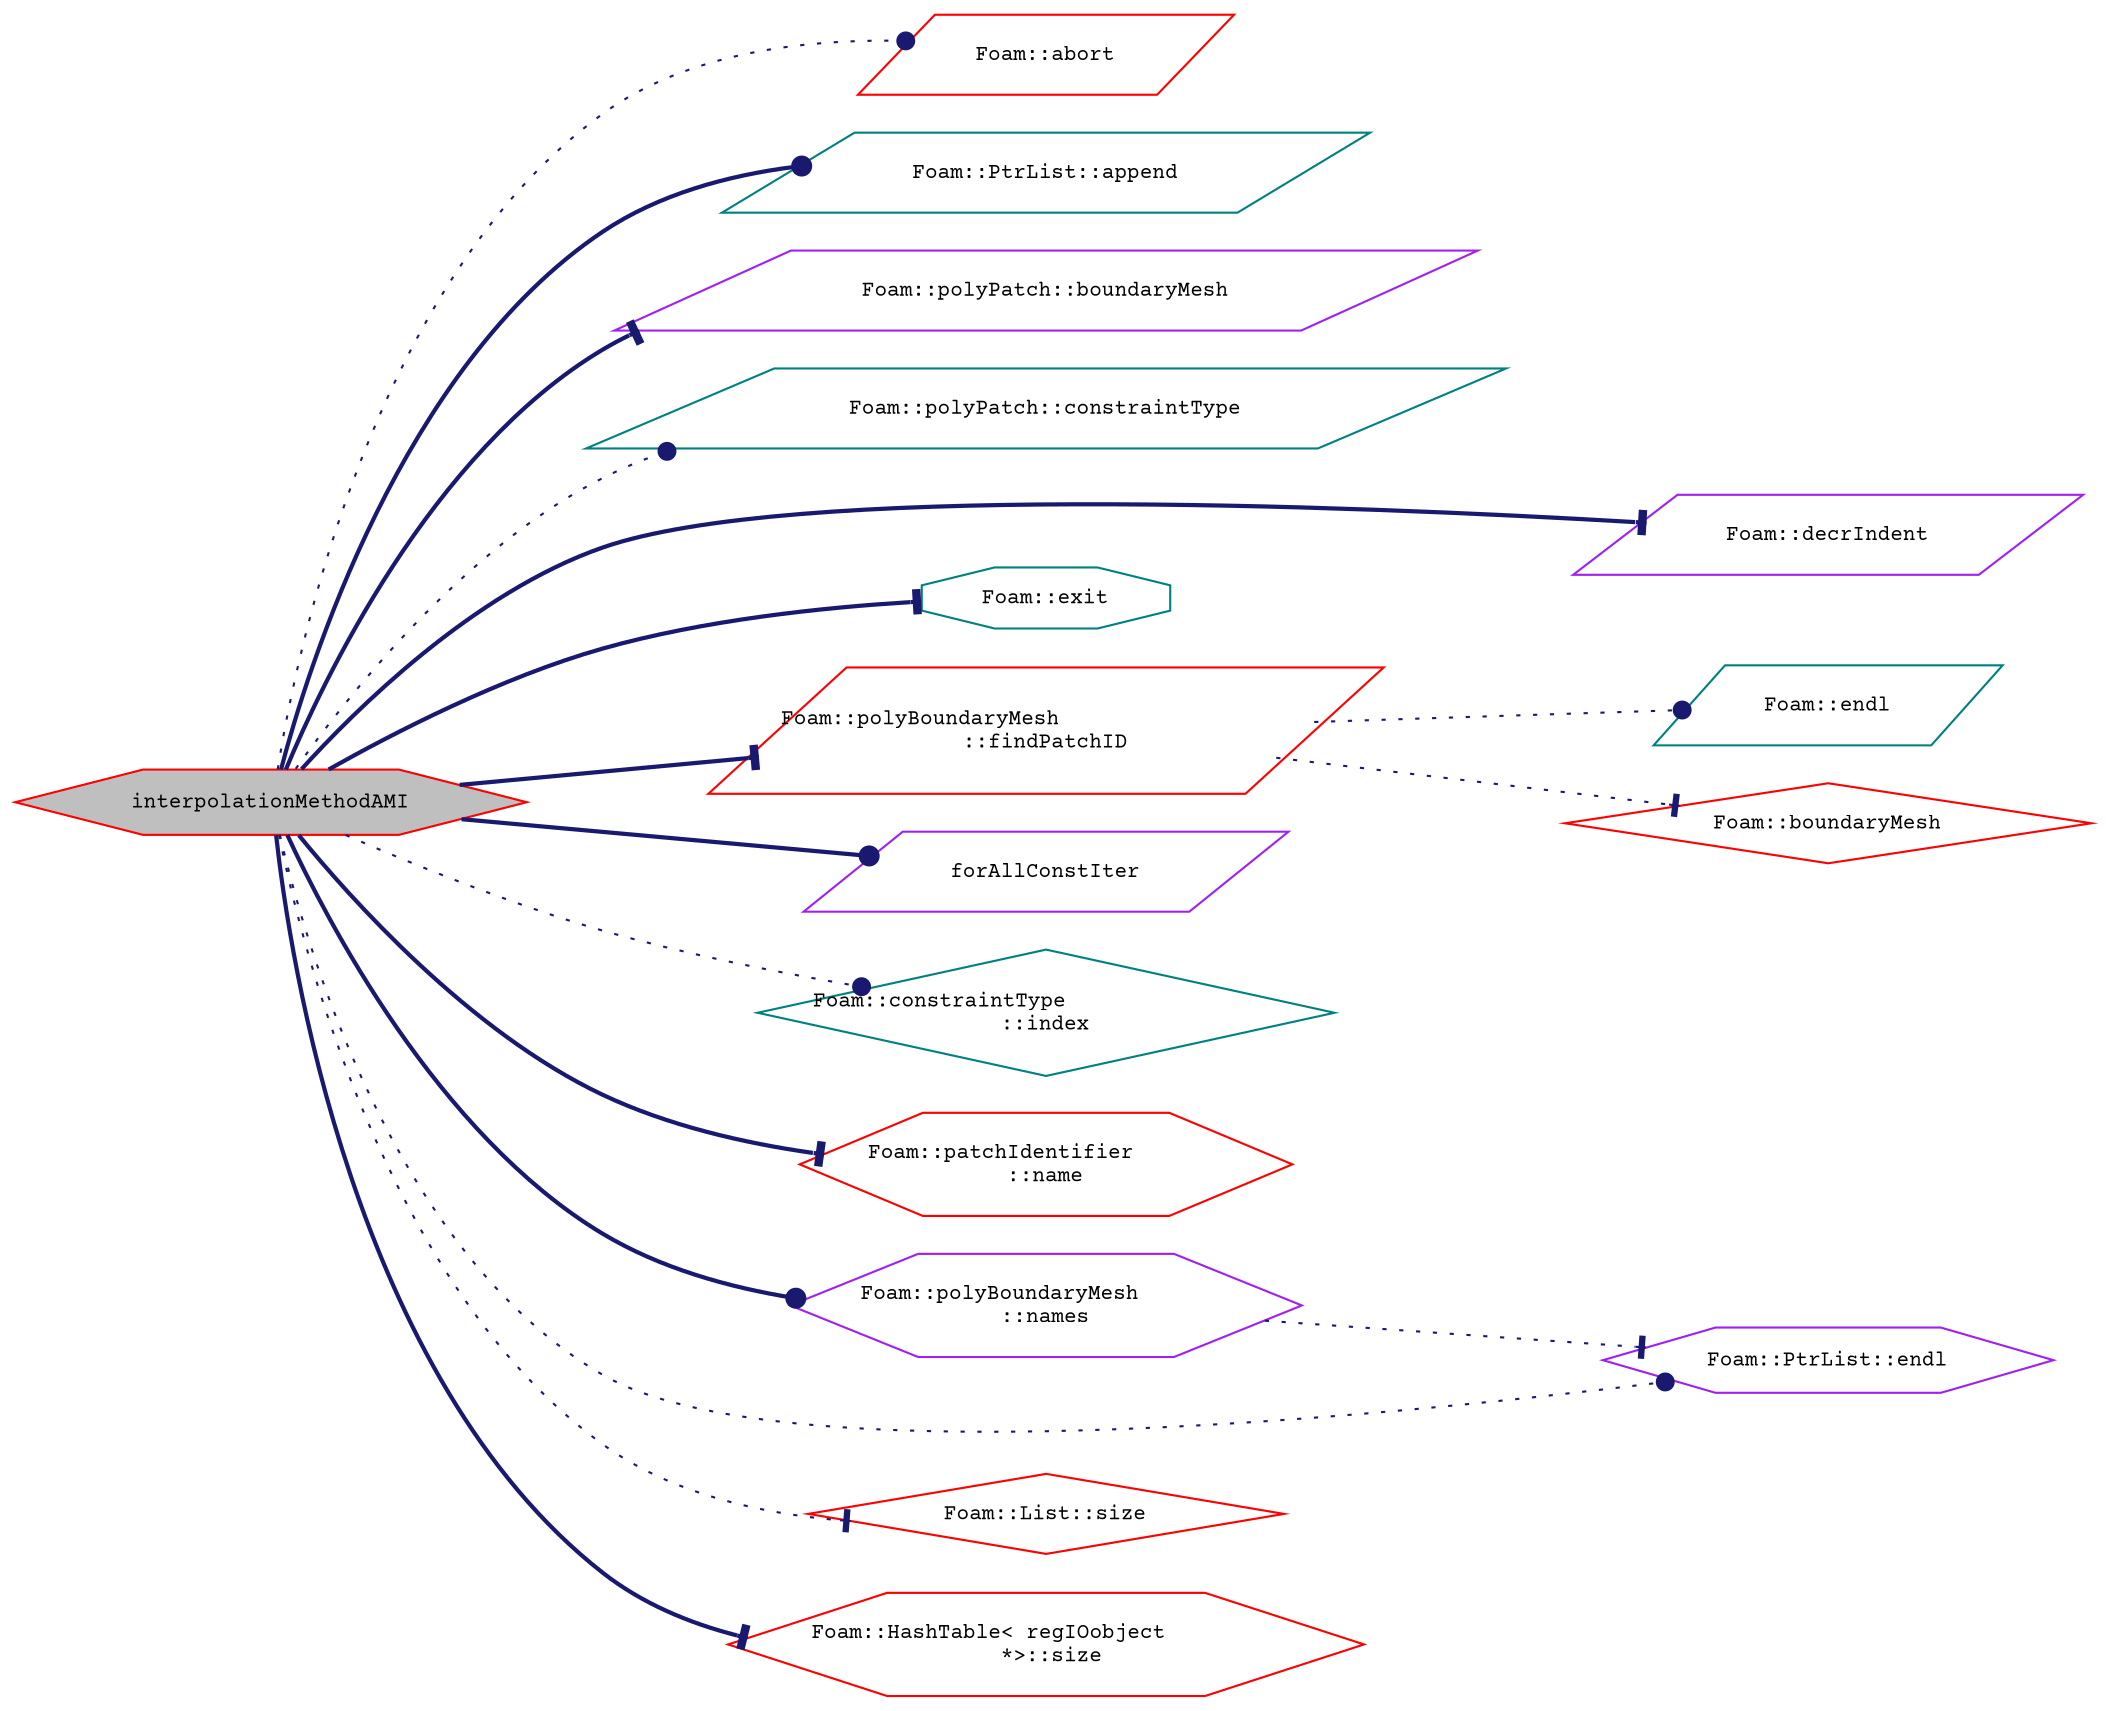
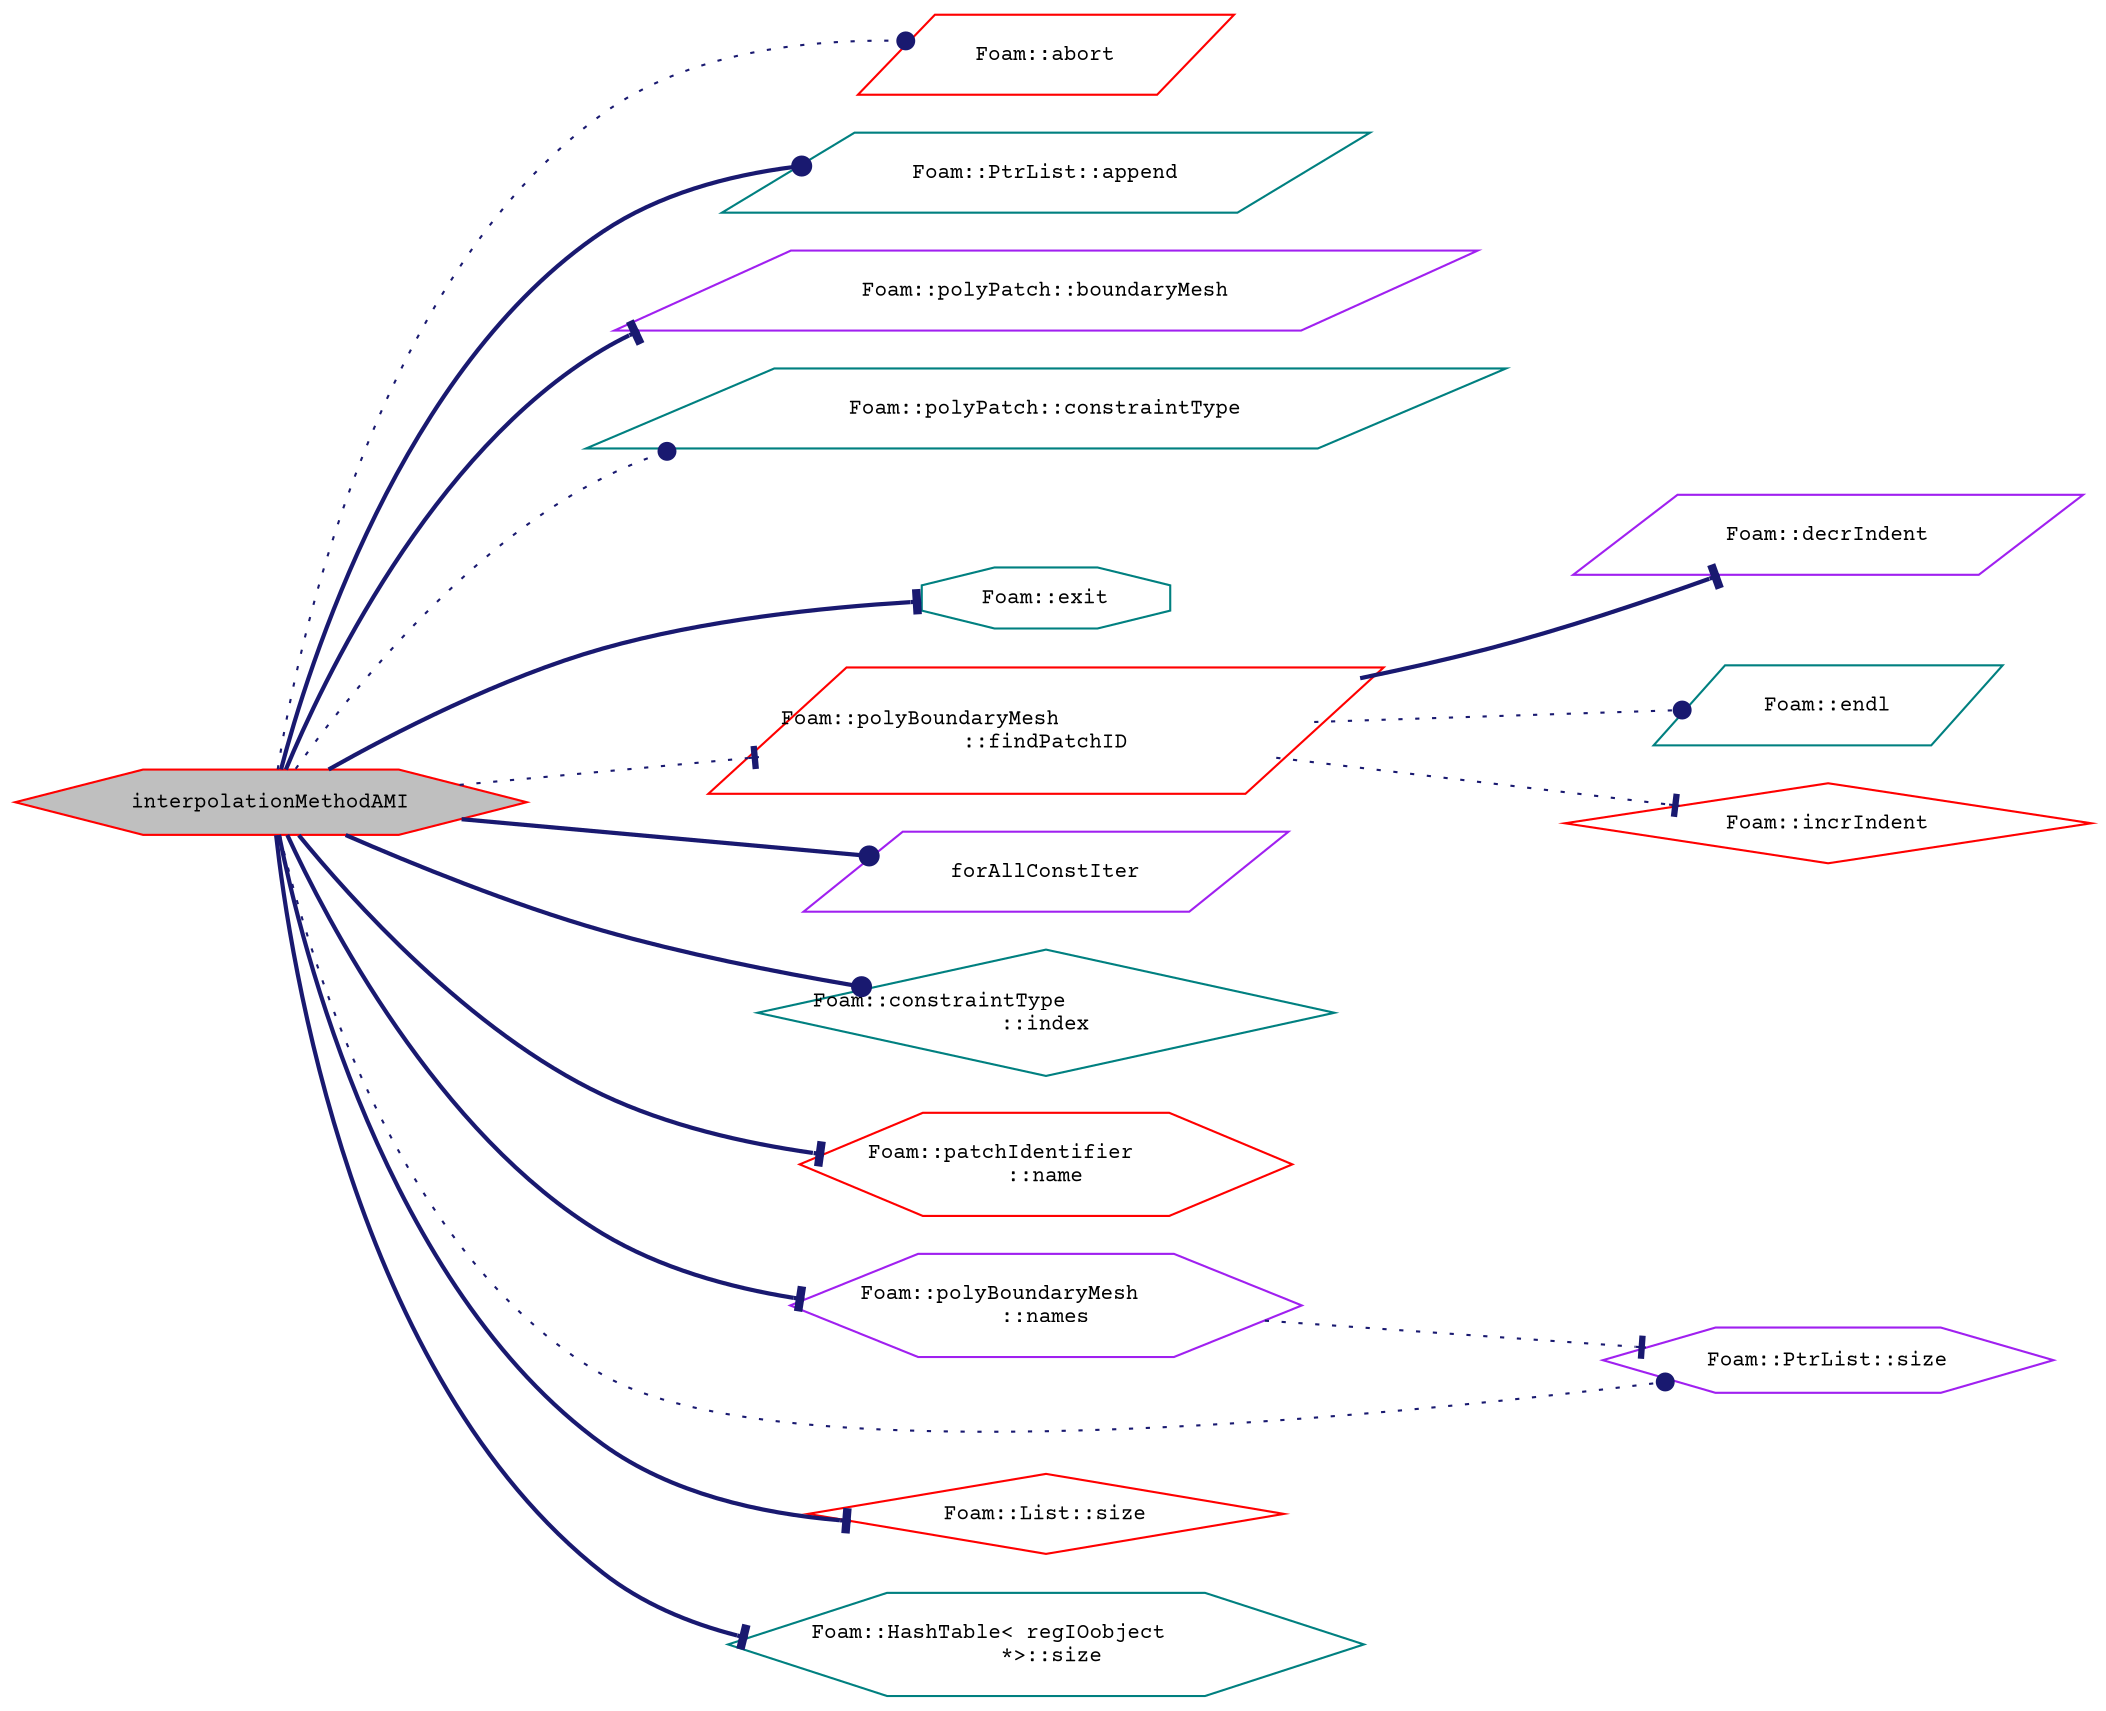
(929, 507) -> (1537, 635)
(604, 771) -> (604, 771)
(1828, 823) -> (1828, 823)
(594, 928) -> (594, 928)
(483, 1134) -> (483, 1134)
(451, 1278) -> (451, 1278)
(1828, 1360) -> (1828, 1360)
(1046, 1644) -> (1046, 1644)
